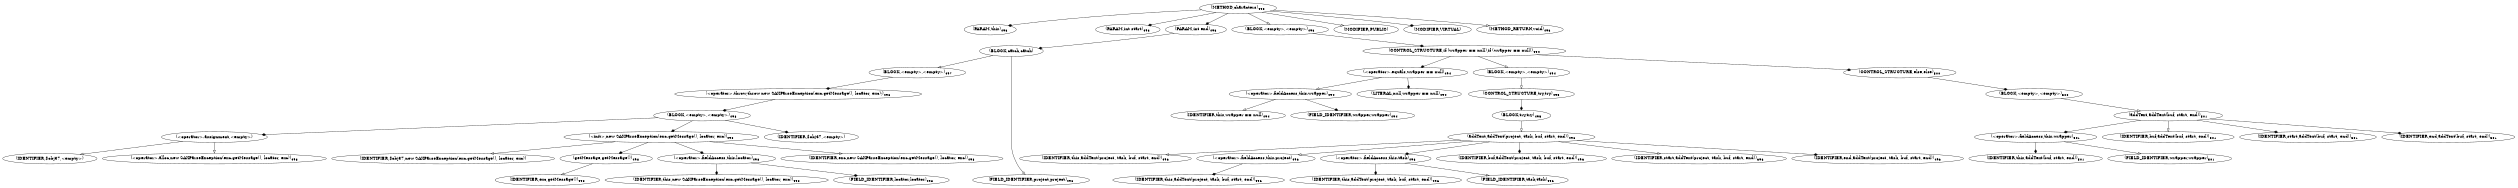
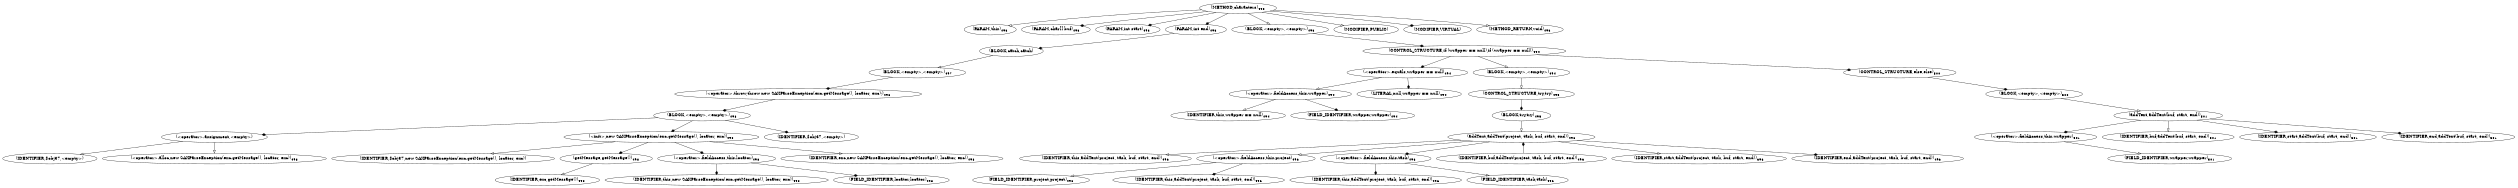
(1106, 16) -> (1106, 16)
none -> (1056, 30)
(1011, 116) -> (1145, 169)
(1519, 146) -> (1523, 150)
(2036, 159) -> none
